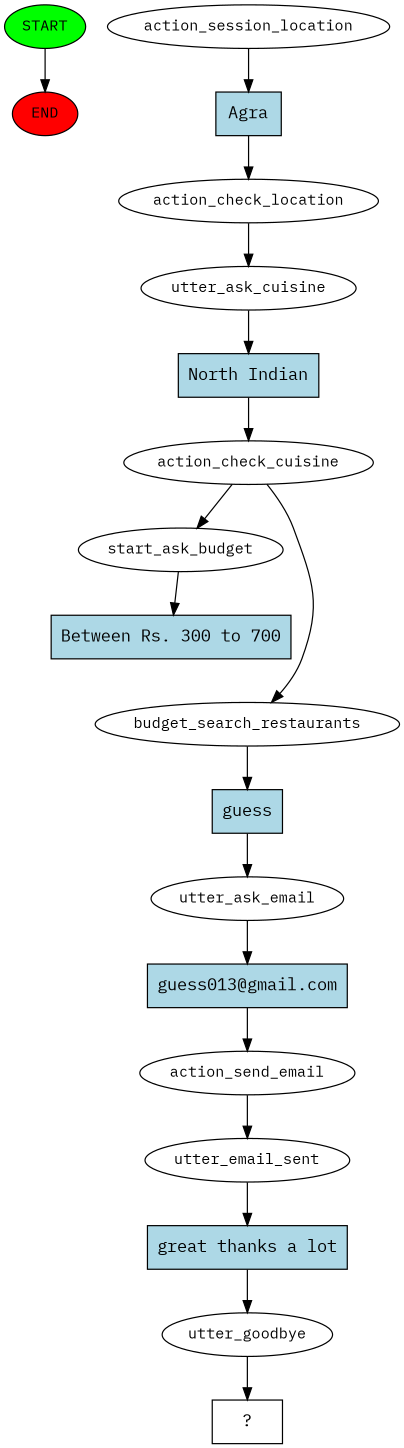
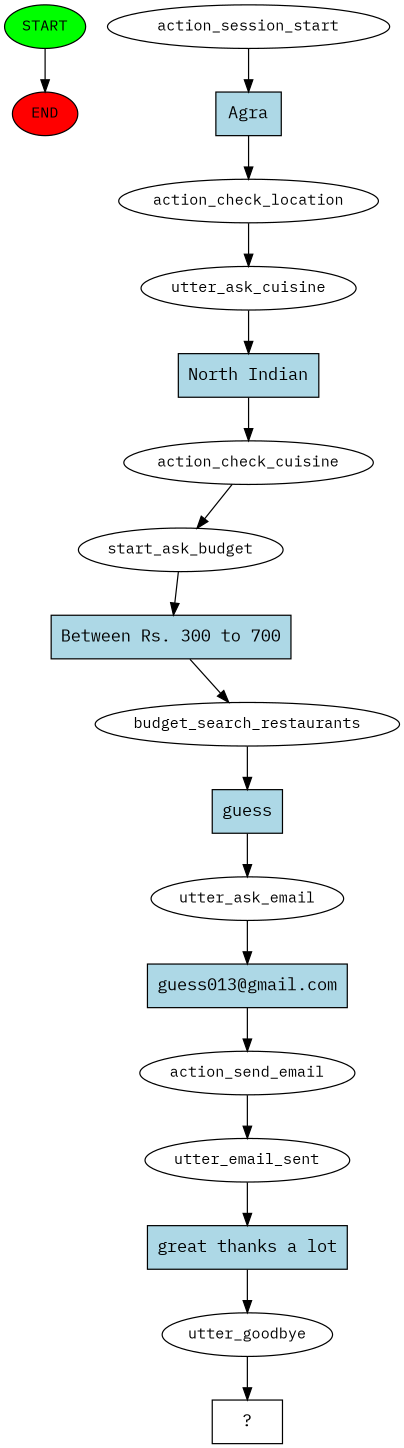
(249, 27) -> (249, 27)
(312, 588) -> (205, 676)
